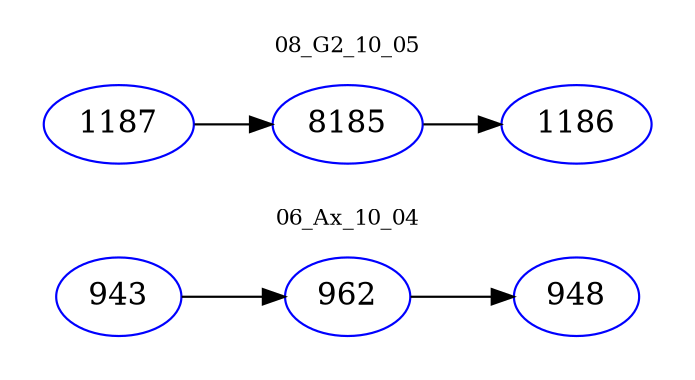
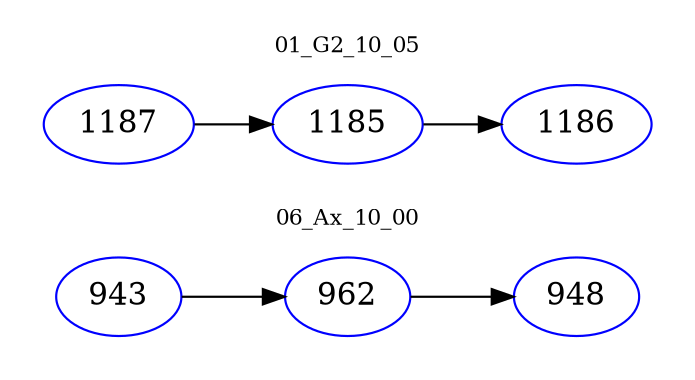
(348, 47) -> (348, 47)
(348, 124) -> (348, 124)
(348, 219) -> (348, 219)
